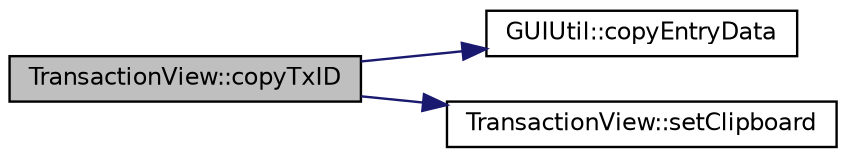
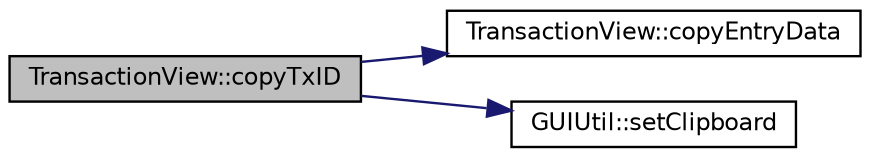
(642, 33) -> (654, 33)
(642, 124) -> (654, 124)
